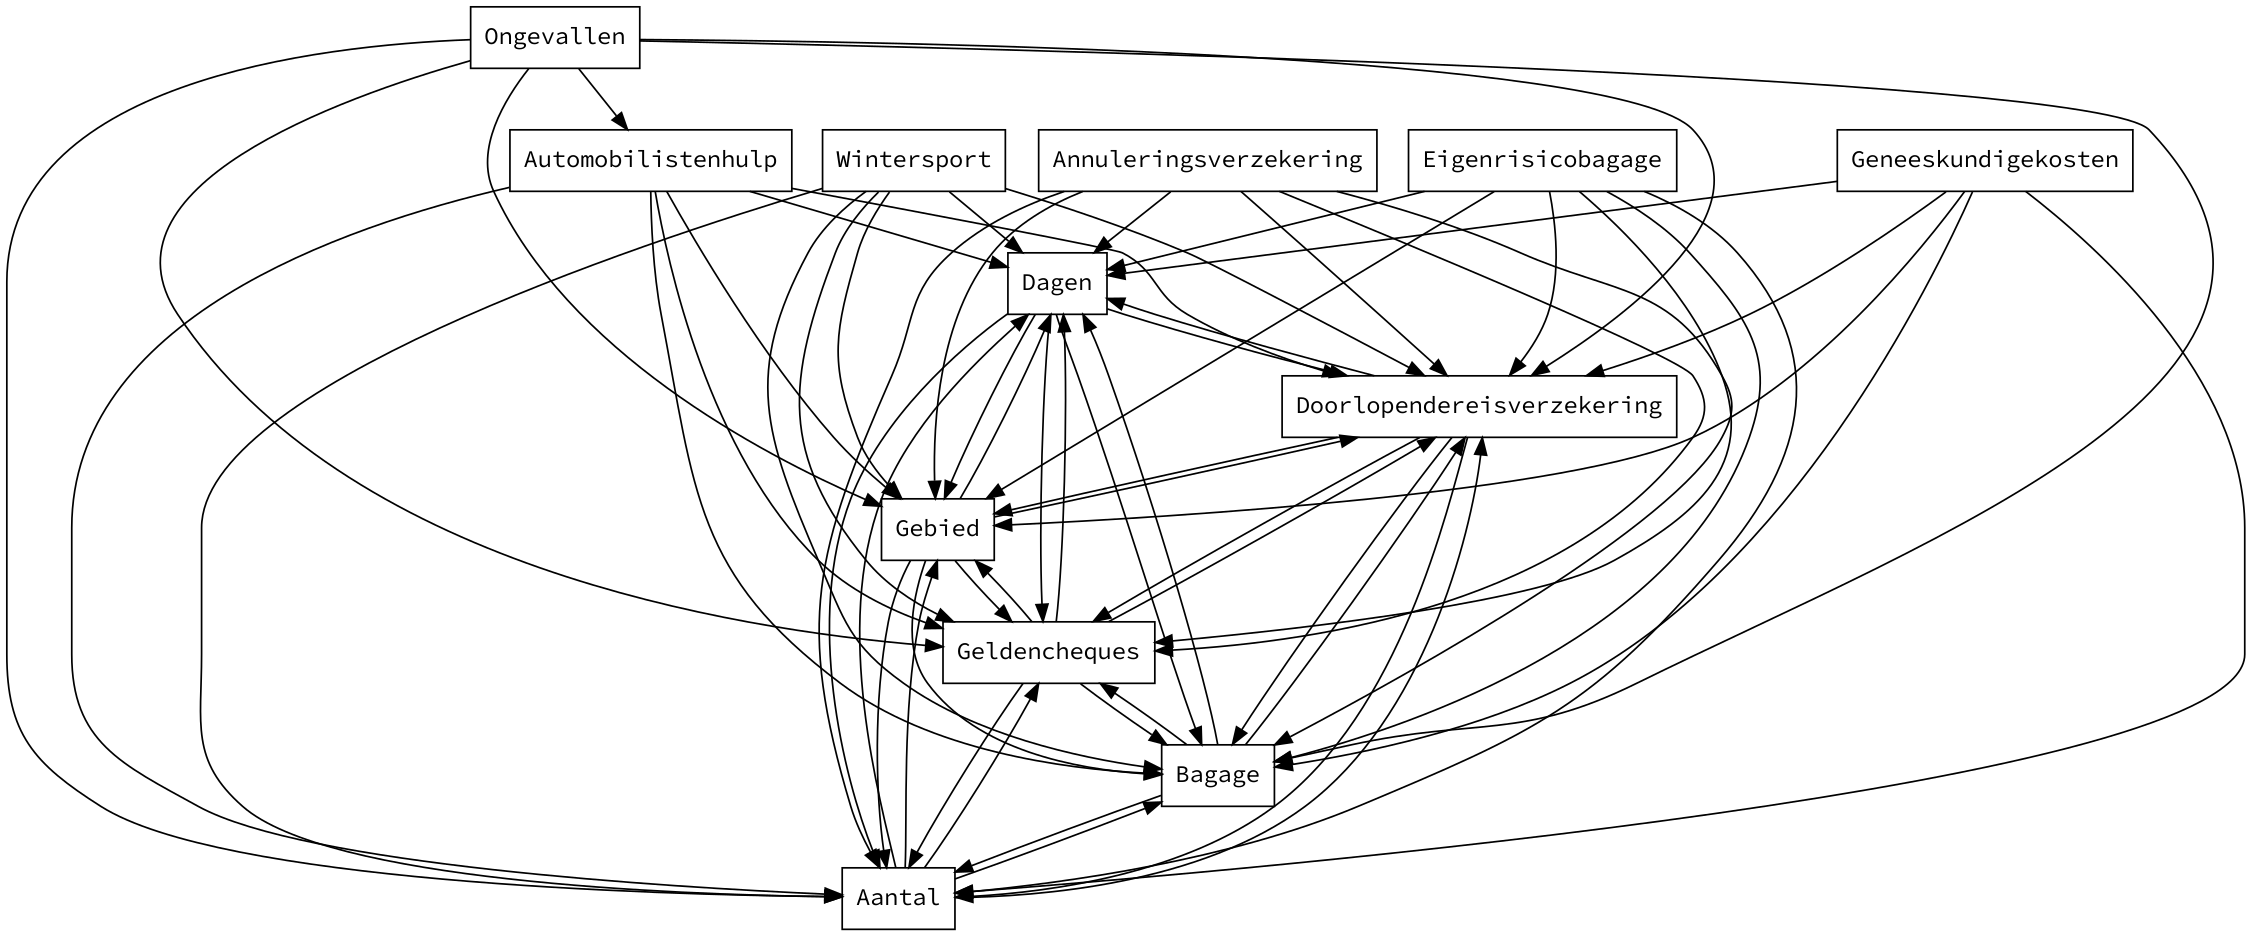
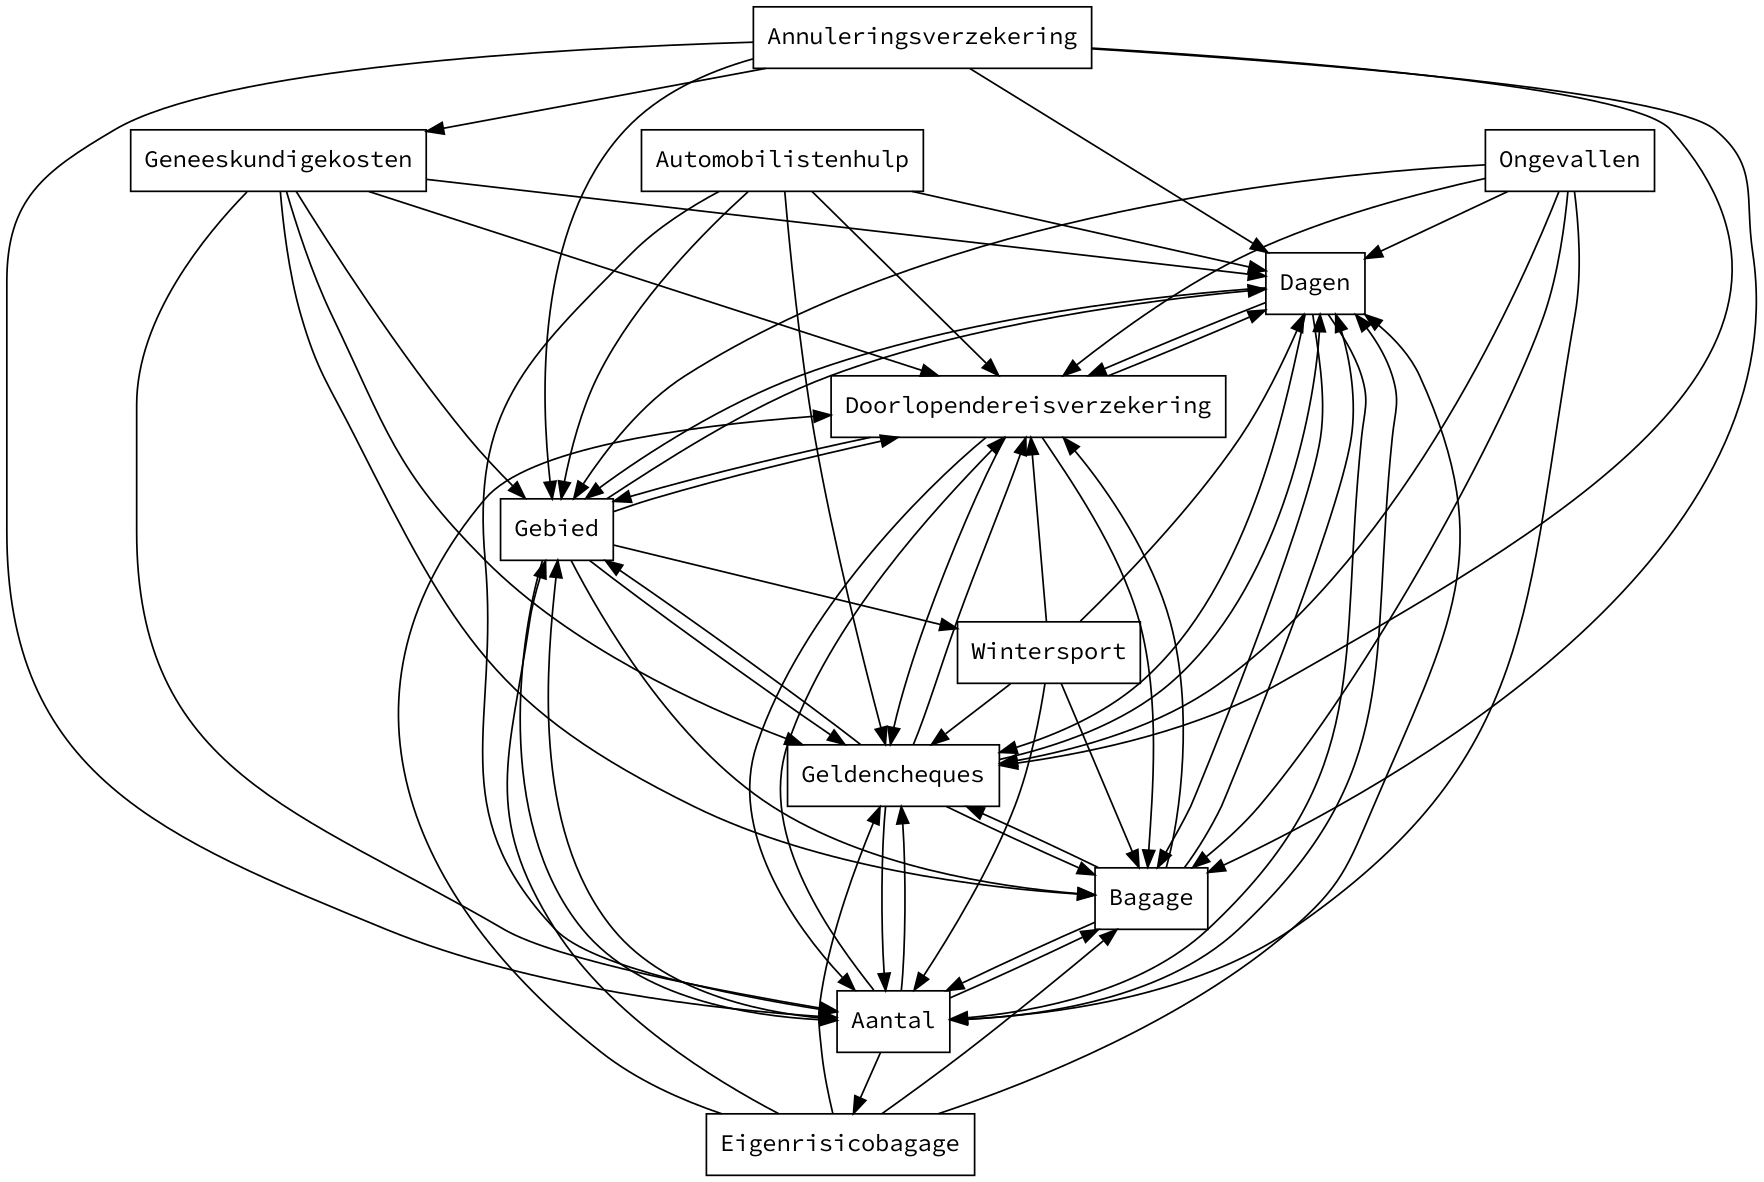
(598, 92) -> (1444, 221)
(1333, 273) -> (605, 98)
(839, 340) -> (777, 585)
none -> (448, 520)
(757, 606) -> none
(1582, 693) -> (870, 1075)
